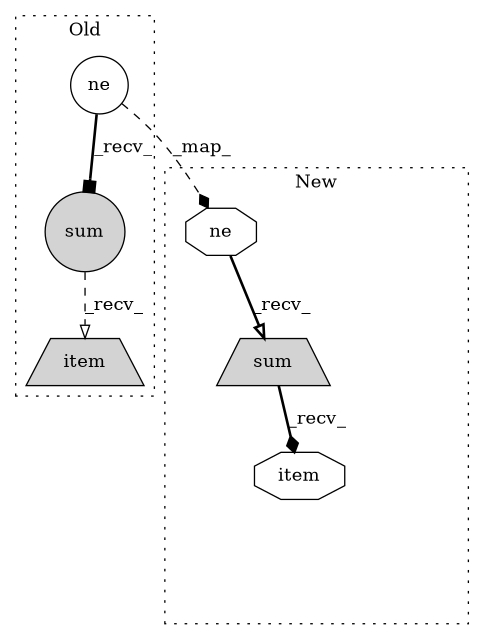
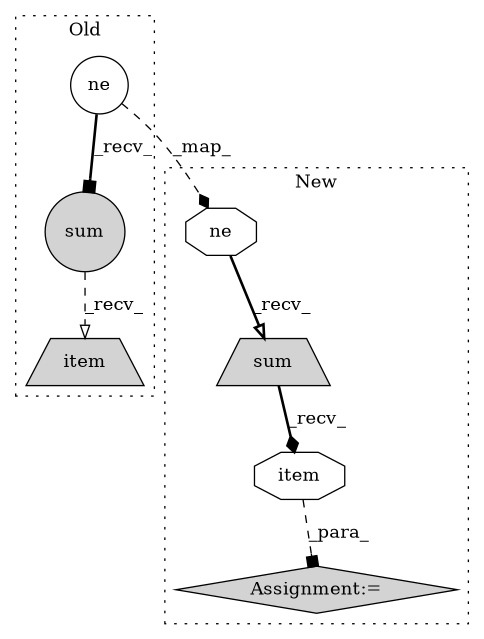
none -> (317, 590)
